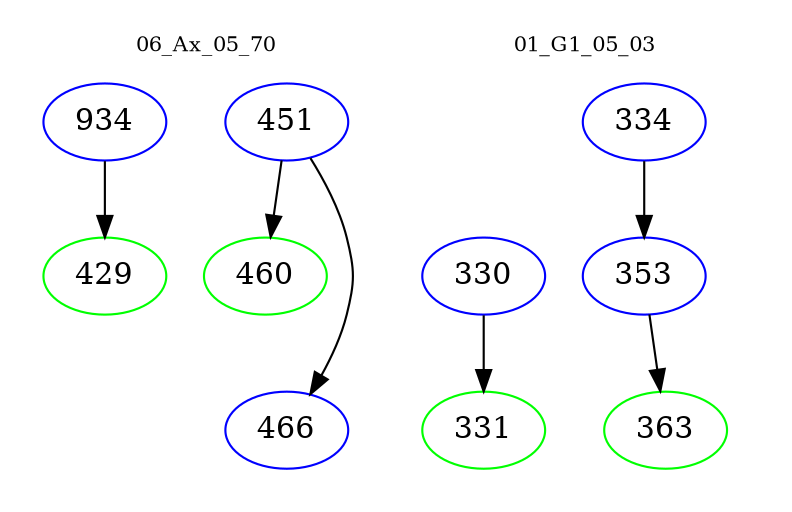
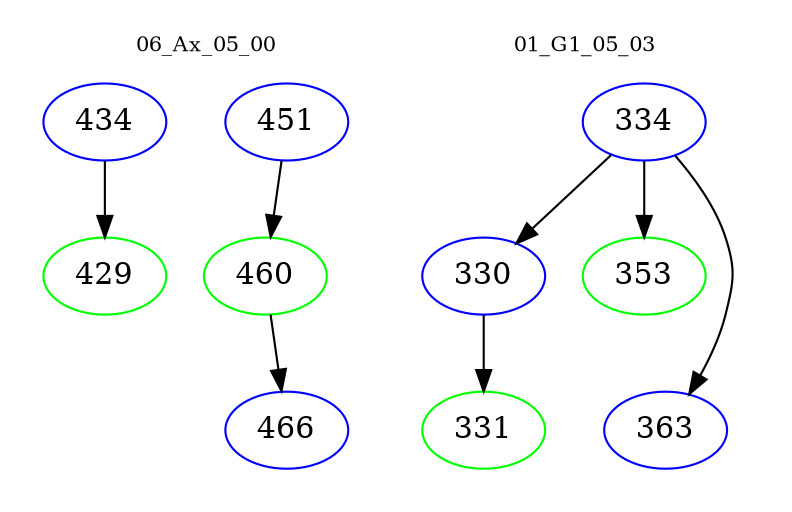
(207, 46) -> (207, 46)
(105, 122) -> (105, 122)
none -> (572, 192)
(352, 265) -> (274, 342)
(644, 276) -> (644, 276)
(653, 342) -> (731, 261)
(666, 430) -> (666, 430)
